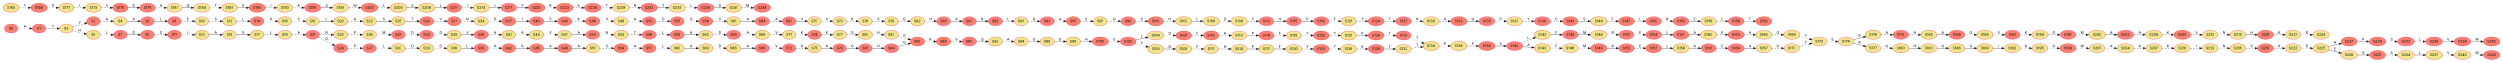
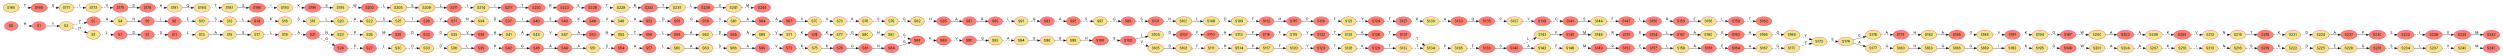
(2252, 33) -> (2252, 33)
(2334, 45) -> (2334, 35)
